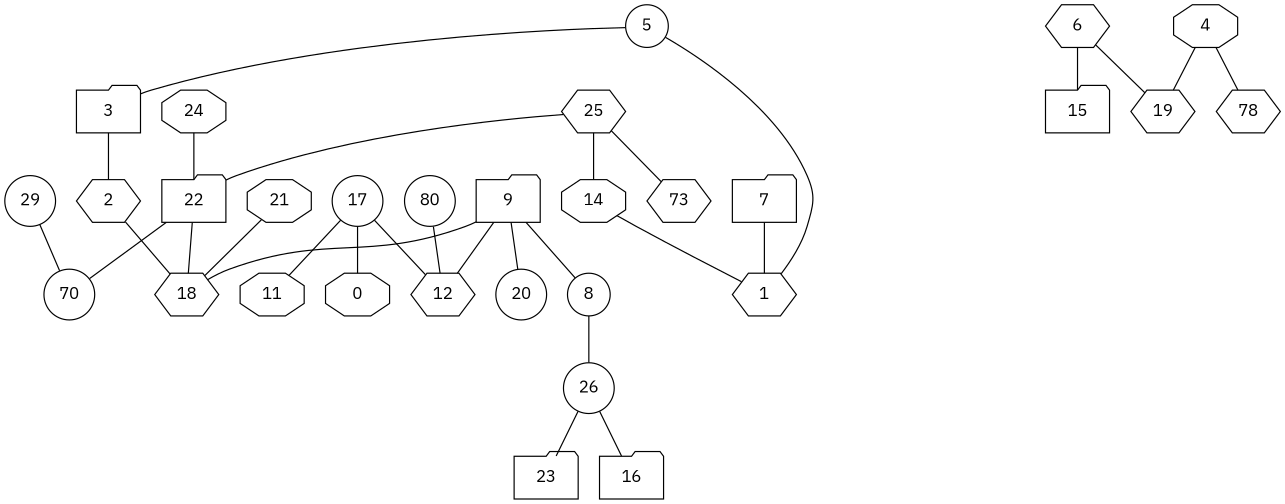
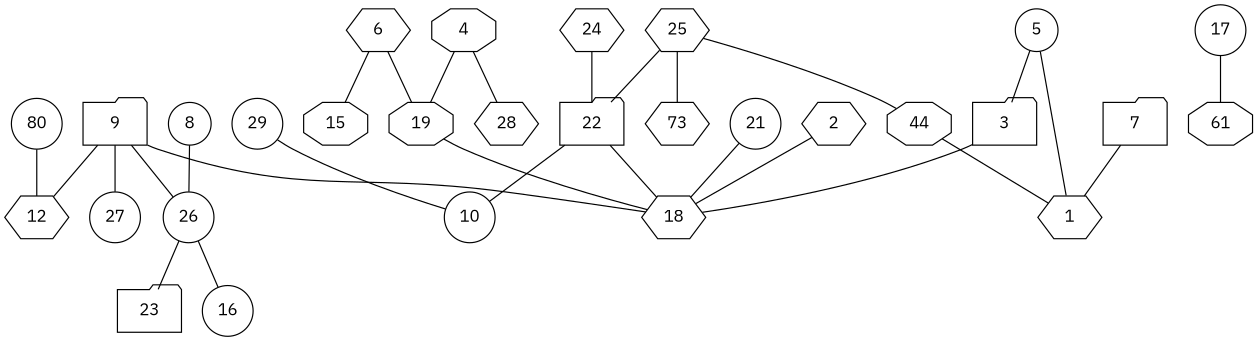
(194, 111) -> (592, 30)
(1078, 111) -> (336, 124)
(1163, 111) -> (421, 124)
(1248, 111) -> (506, 124)
(108, 156) -> (839, 186)
none -> (544, 179)
(279, 201) -> (756, 124)
(594, 201) -> (919, 124)
(403, 250) -> none
(551, 250) -> (152, 171)
(69, 295) -> (470, 217)
(272, 295) -> (1221, 124)
(358, 295) -> none
(521, 295) -> (115, 217)
(632, 478) -> (228, 311)
